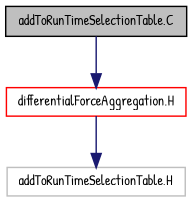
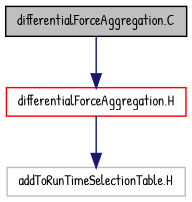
(96, 21) -> (96, 21)
